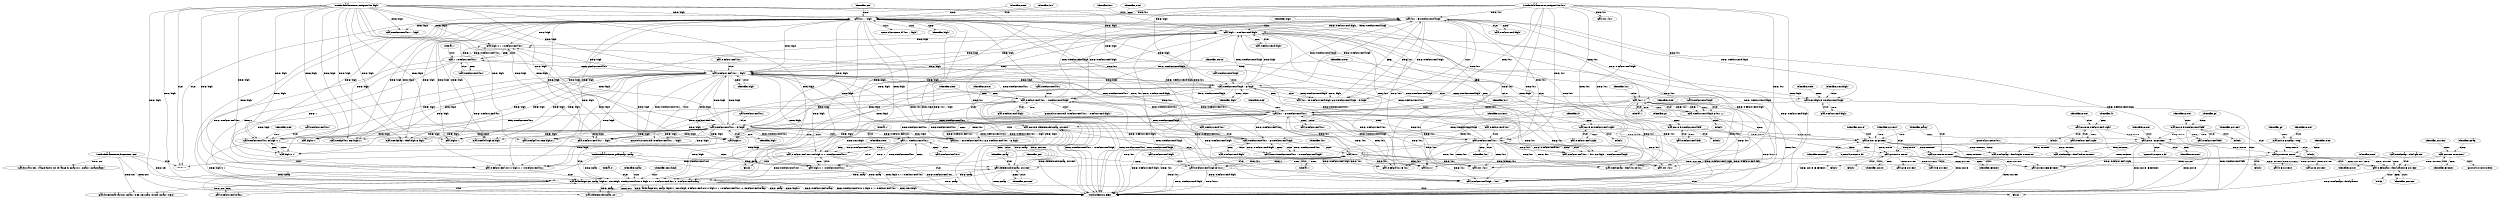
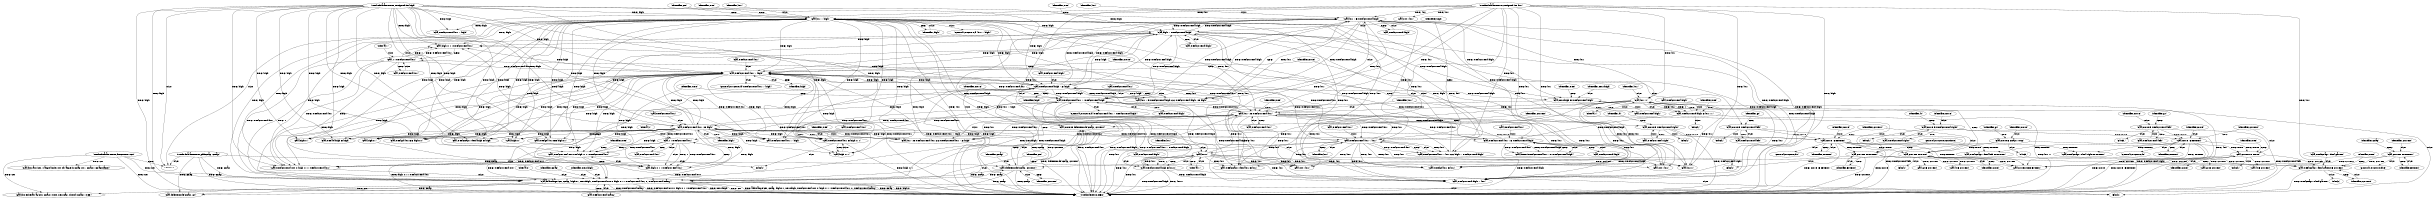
(1919, 127) -> none
(688, 132) -> (639, 140)
(1989, 141) -> (1941, 141)
(168, 161) -> (151, 161)
